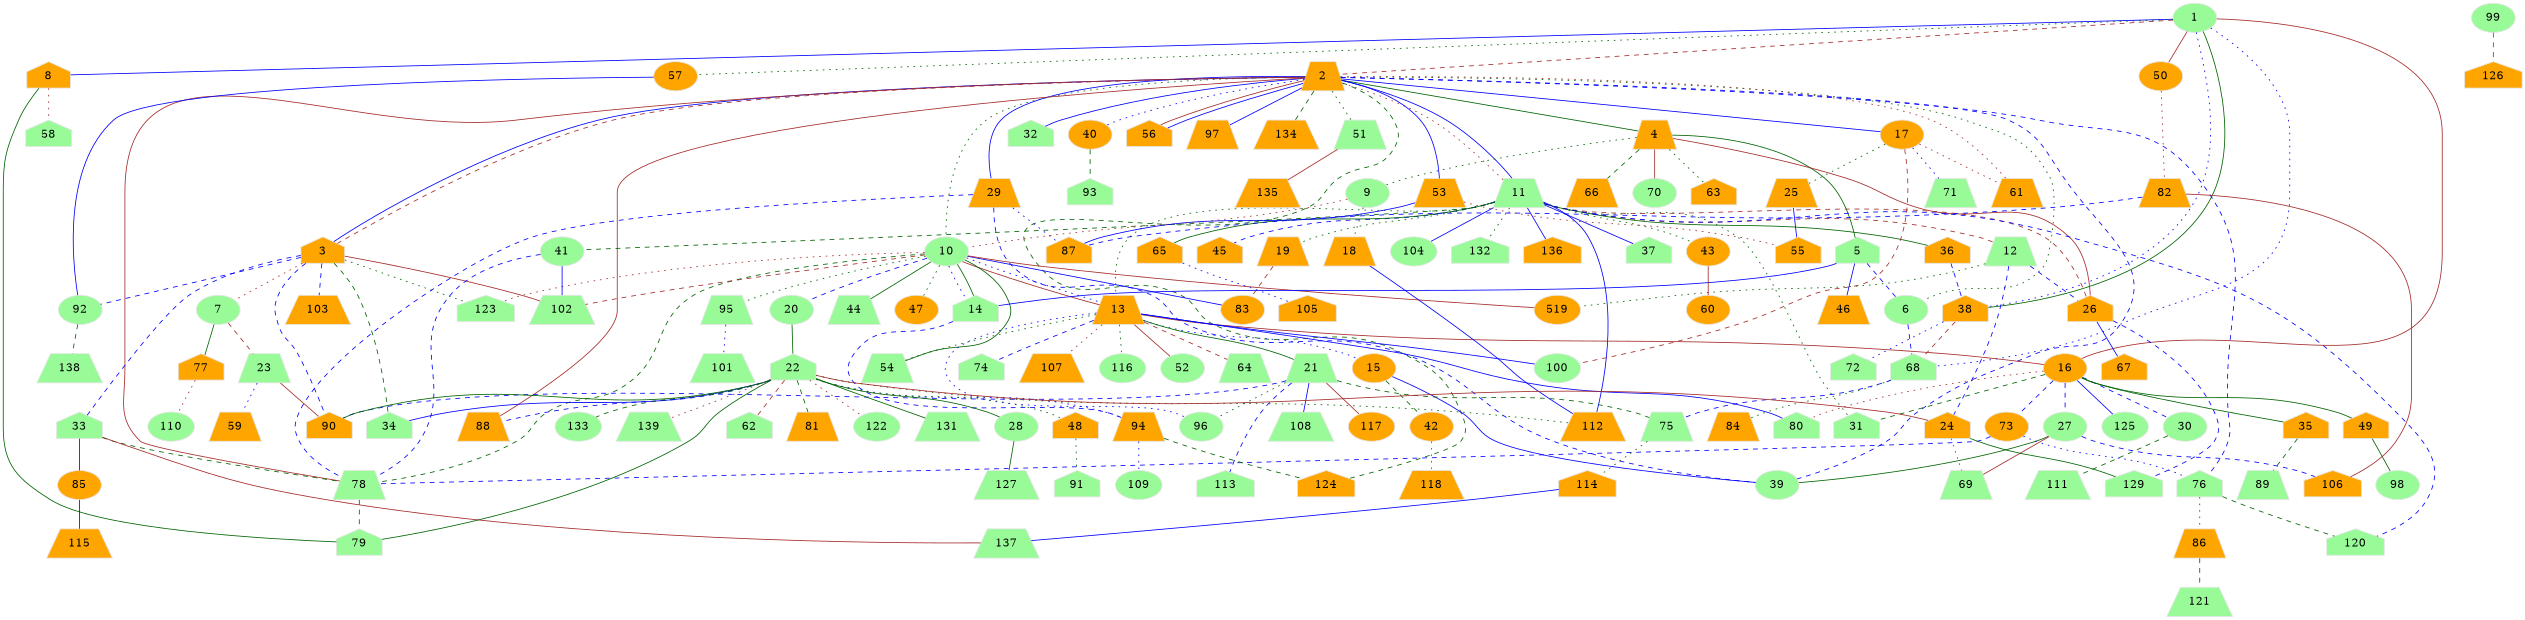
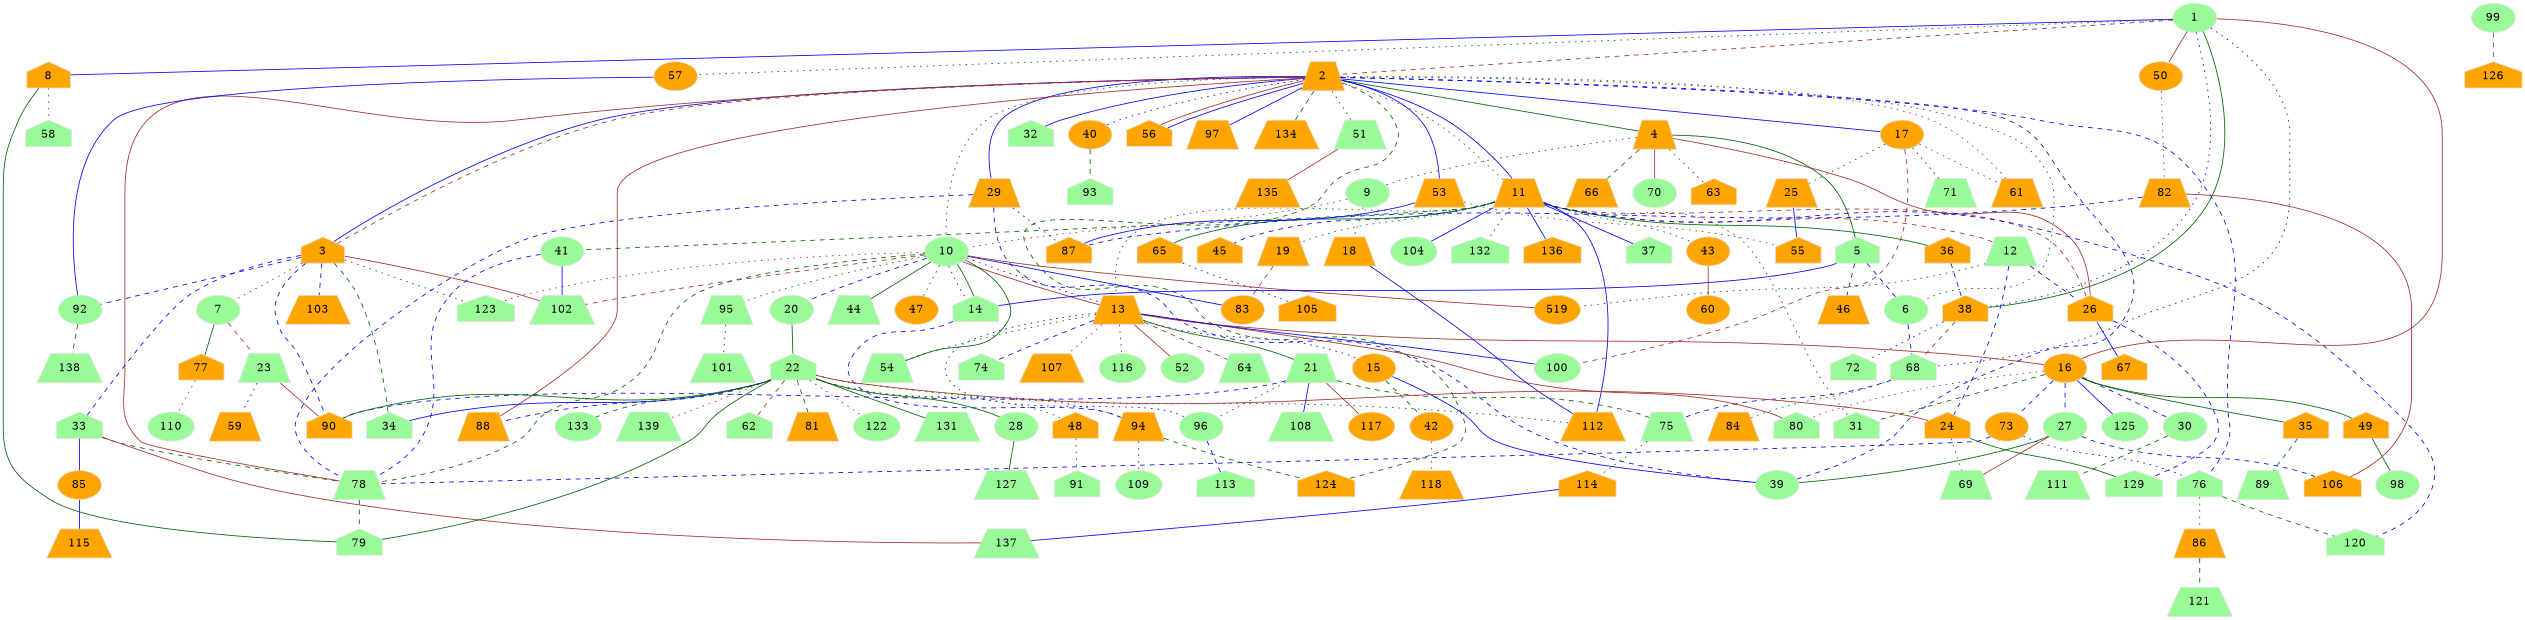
(1519, 193) -> (1519, 193)
(1851, 279) -> (1851, 279)
(1462, 368) -> (1462, 368)
(1254, 423) -> (1214, 456)
